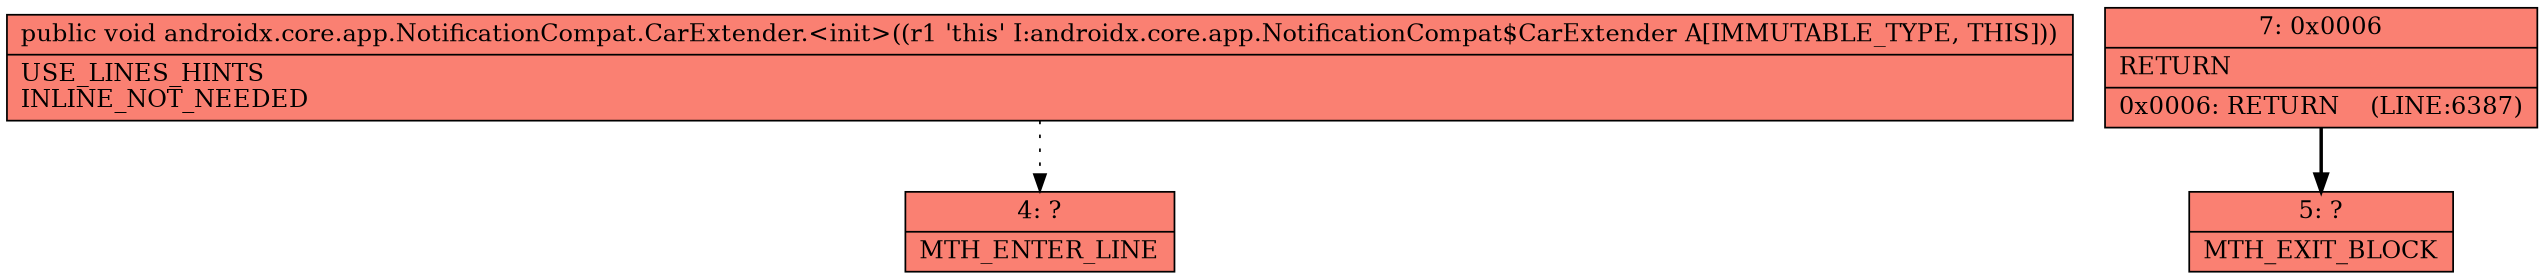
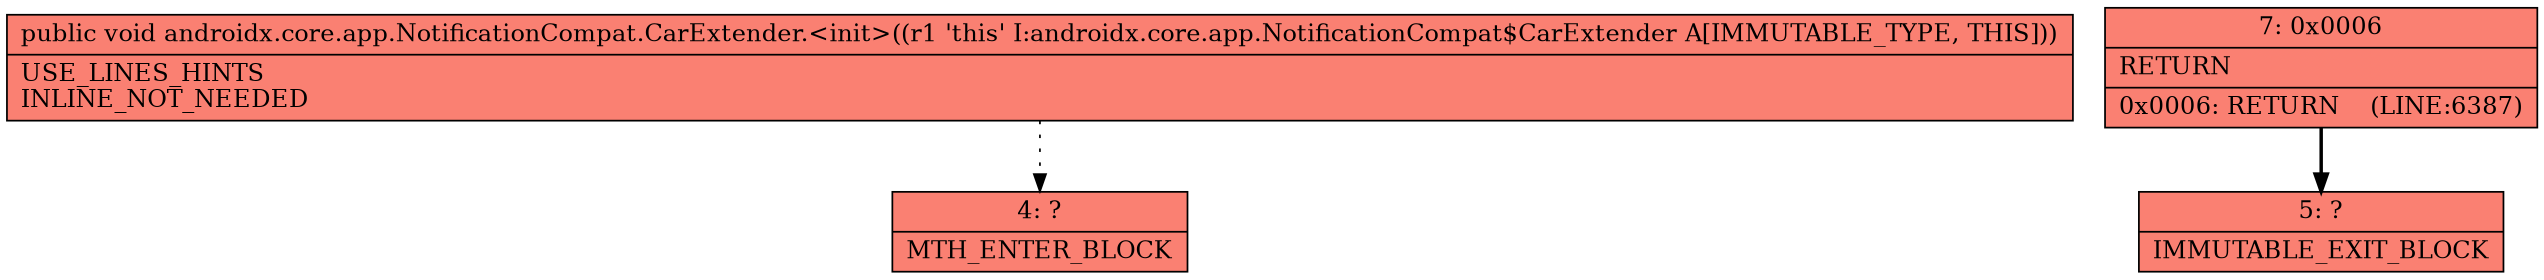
(1040, 251) -> (1040, 251)
(2321, 251) -> (2321, 251)
